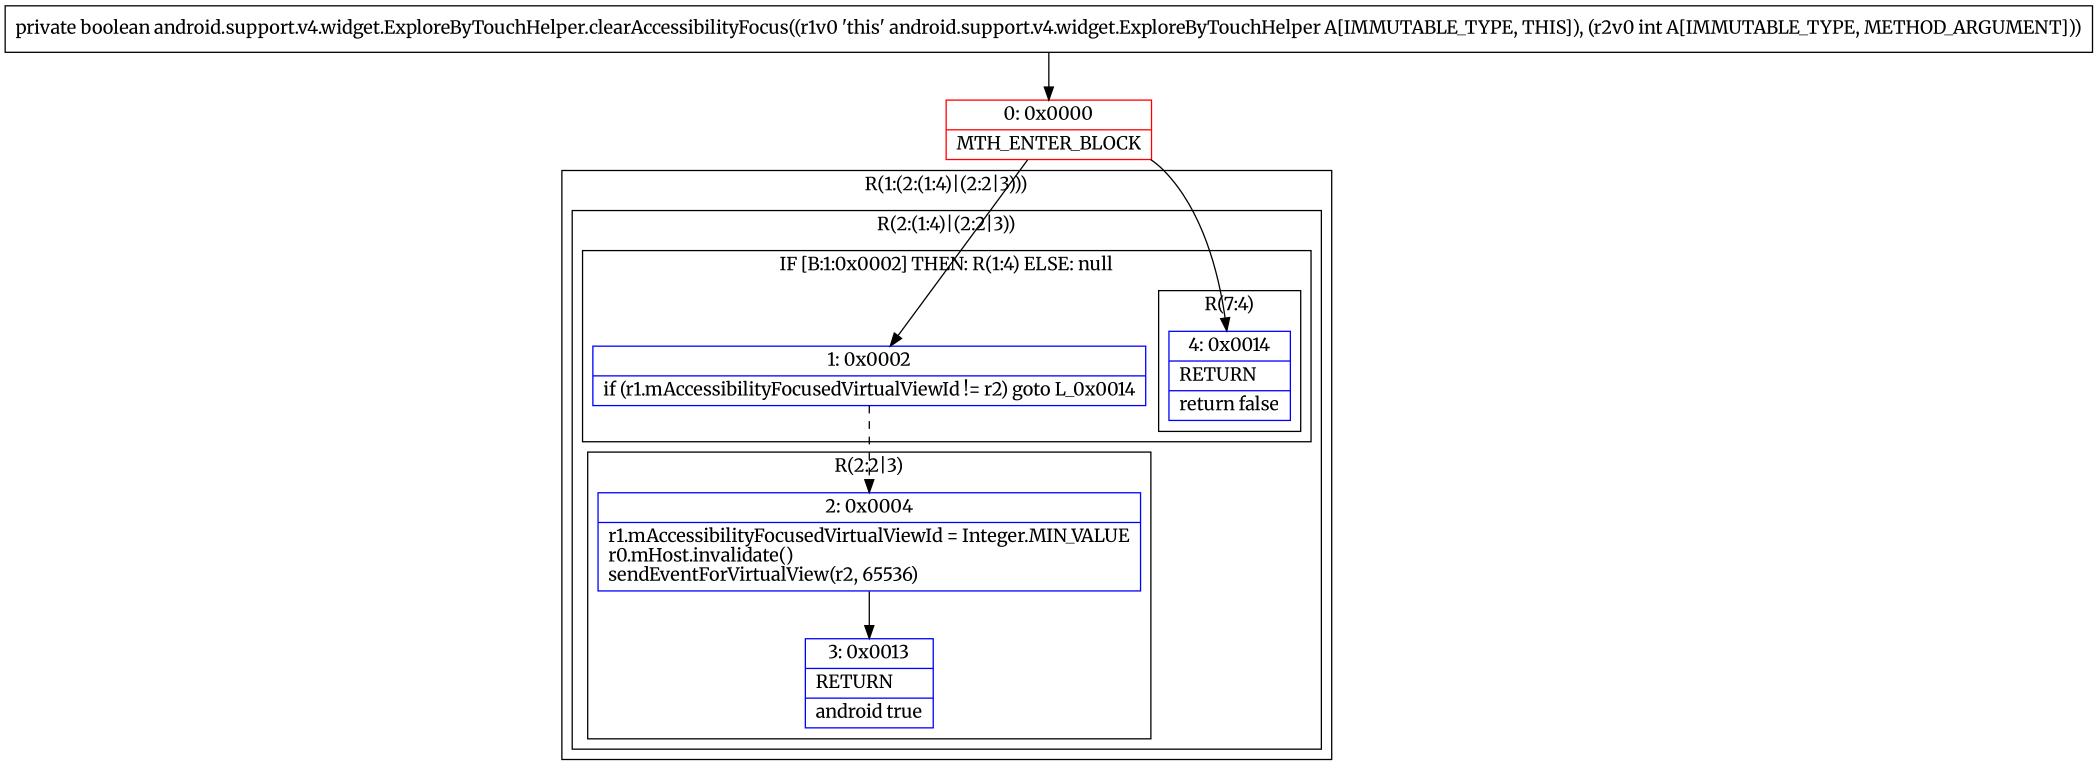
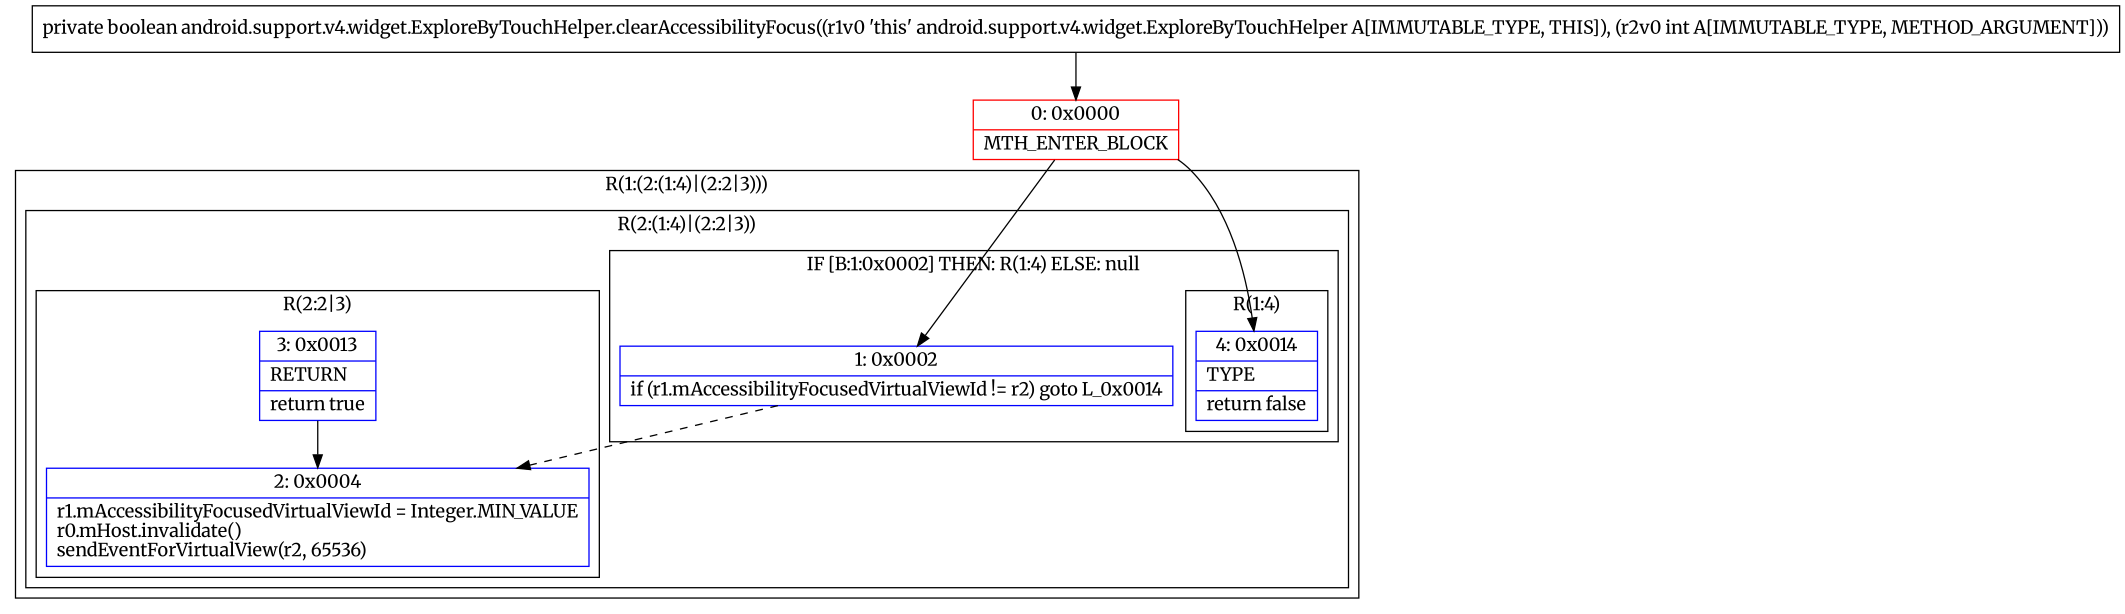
(1230, 305) -> (1257, 305)
(1218, 375) -> (1231, 375)
(869, 608) -> (318, 438)
(869, 712) -> (318, 405)
